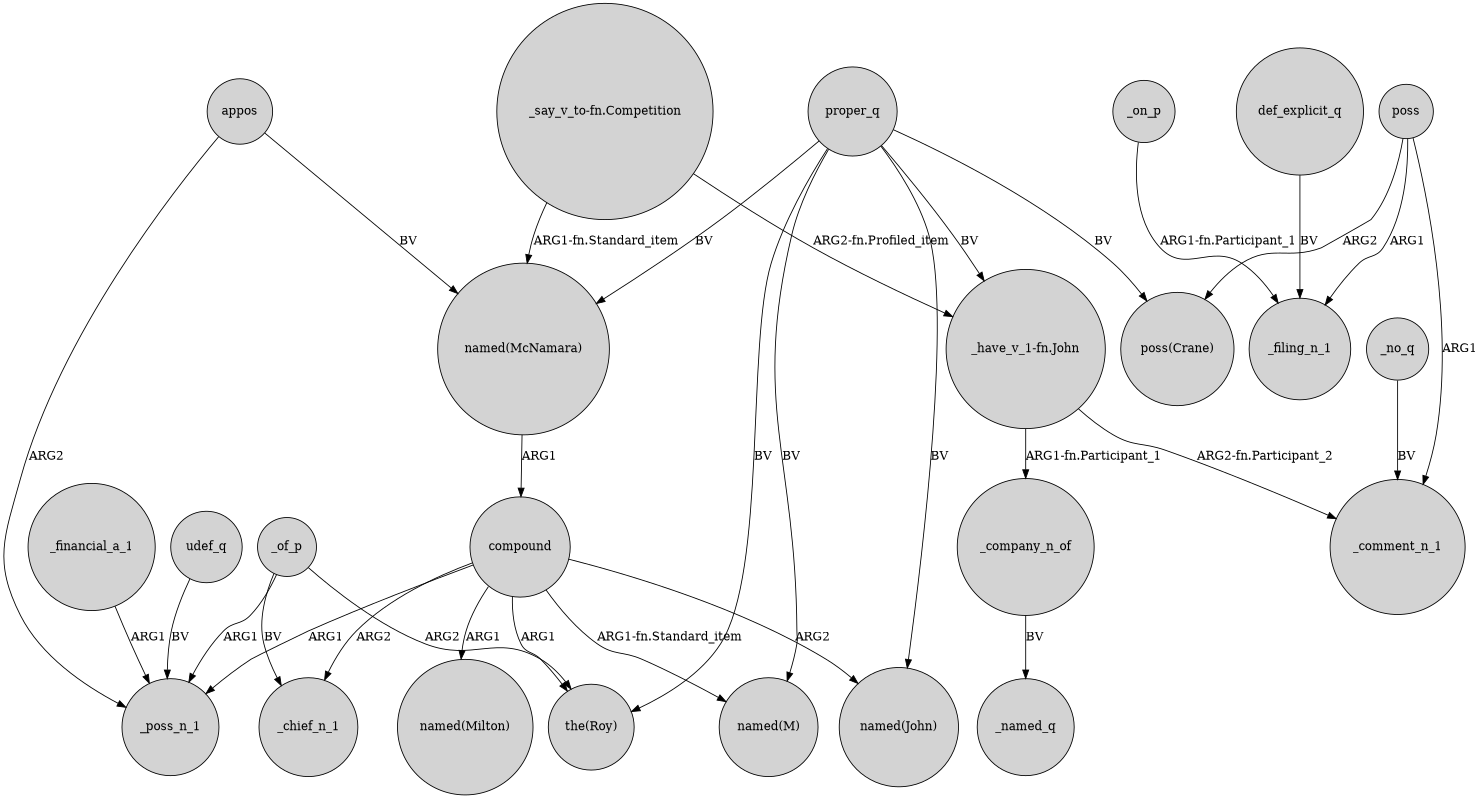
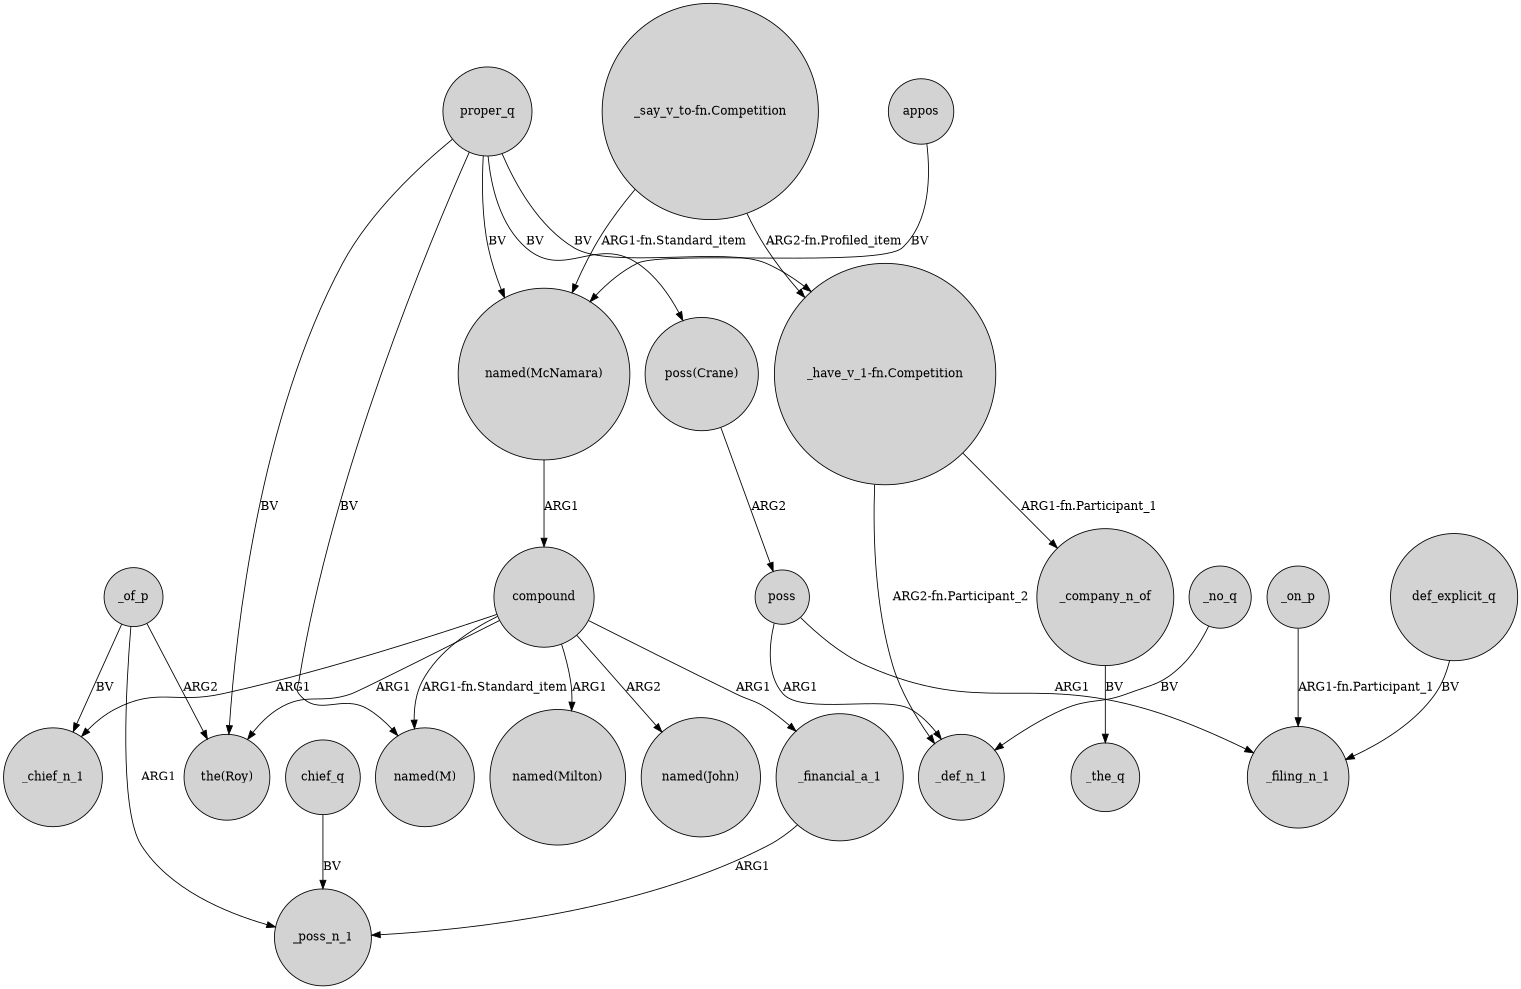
(1330, 243) -> (746, 495)
(1026, 349) -> (885, 374)
(935, 397) -> none
(40, 421) -> none
(206, 547) -> (323, 777)
(1398, 547) -> (961, 777)
(339, 618) -> (690, 671)
(374, 637) -> (293, 687)
(1026, 727) -> (1105, 777)
